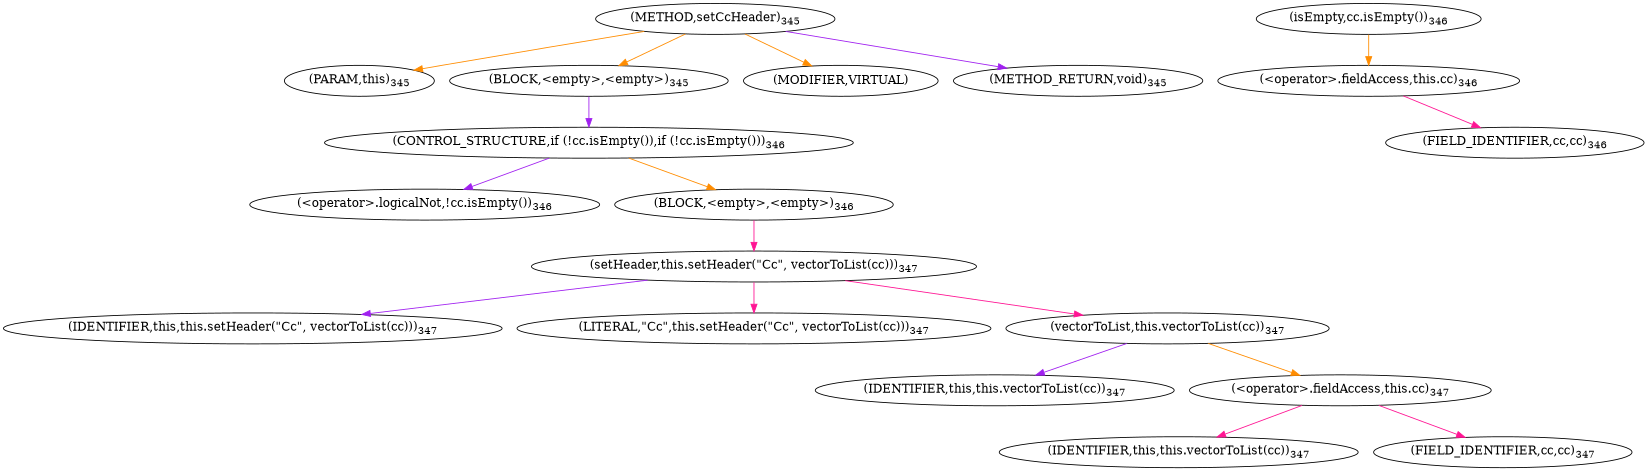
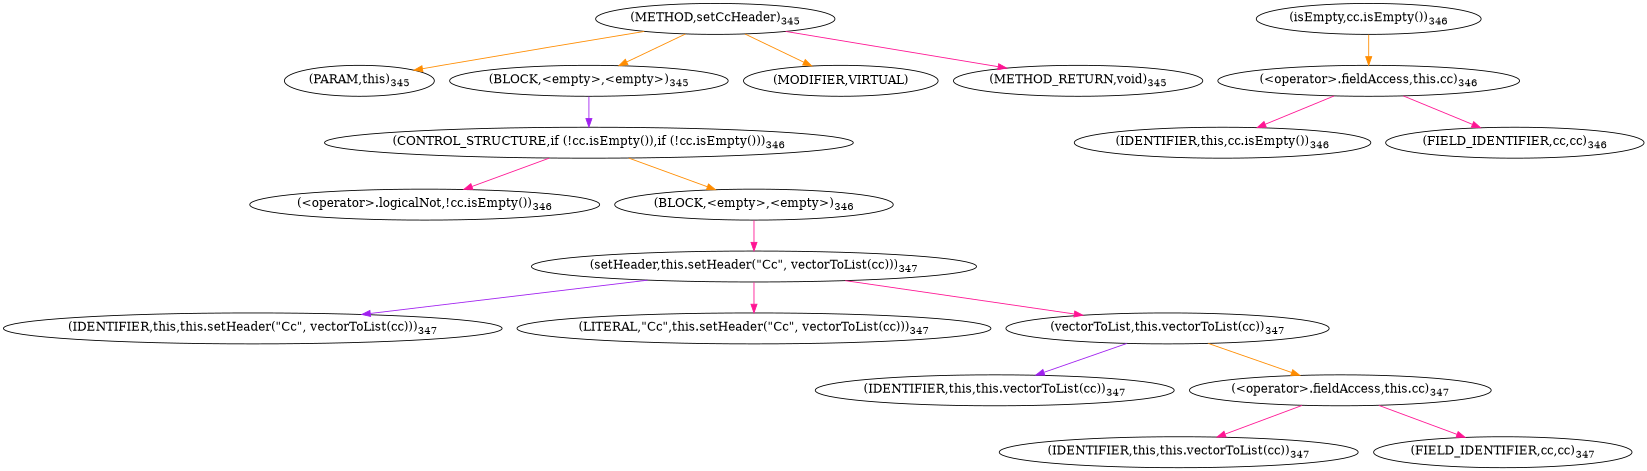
(892, 49) -> (892, 49)
none -> (1223, 143)
(511, 172) -> (511, 172)
